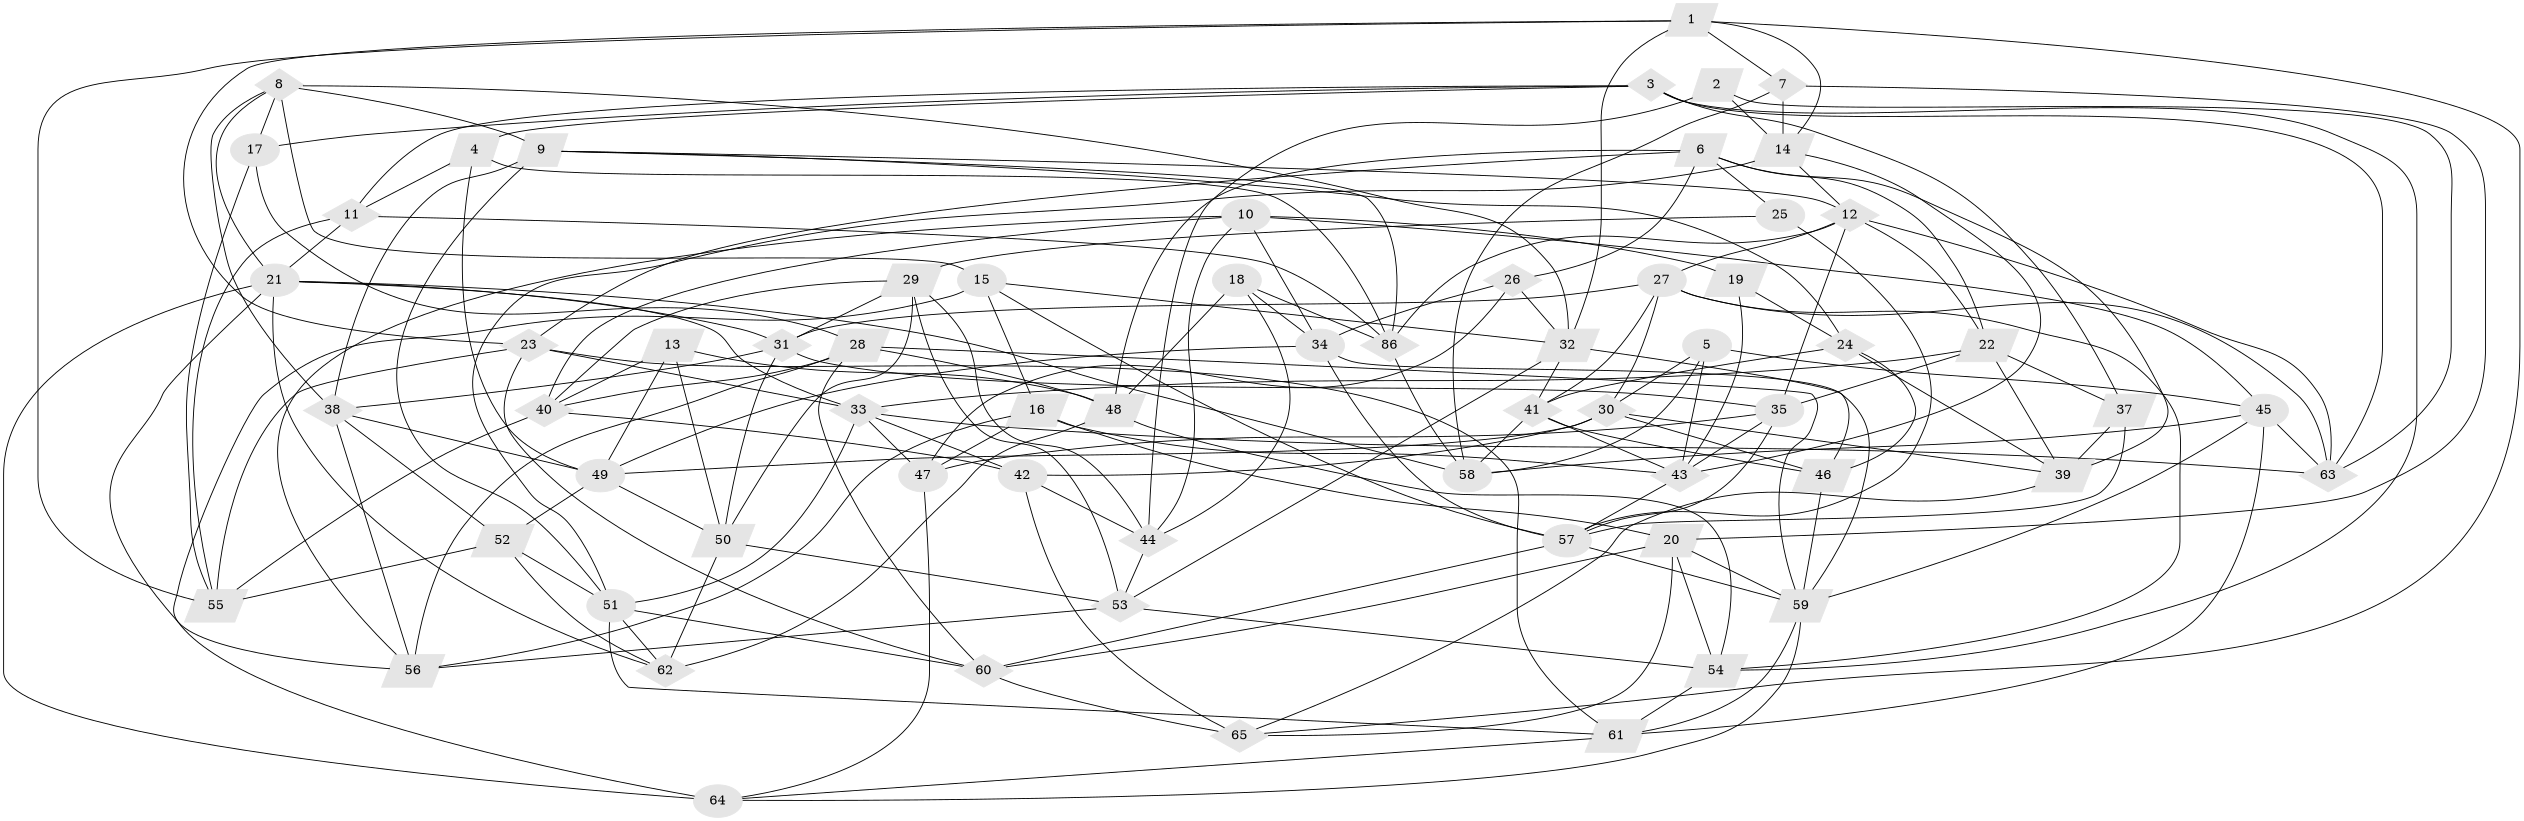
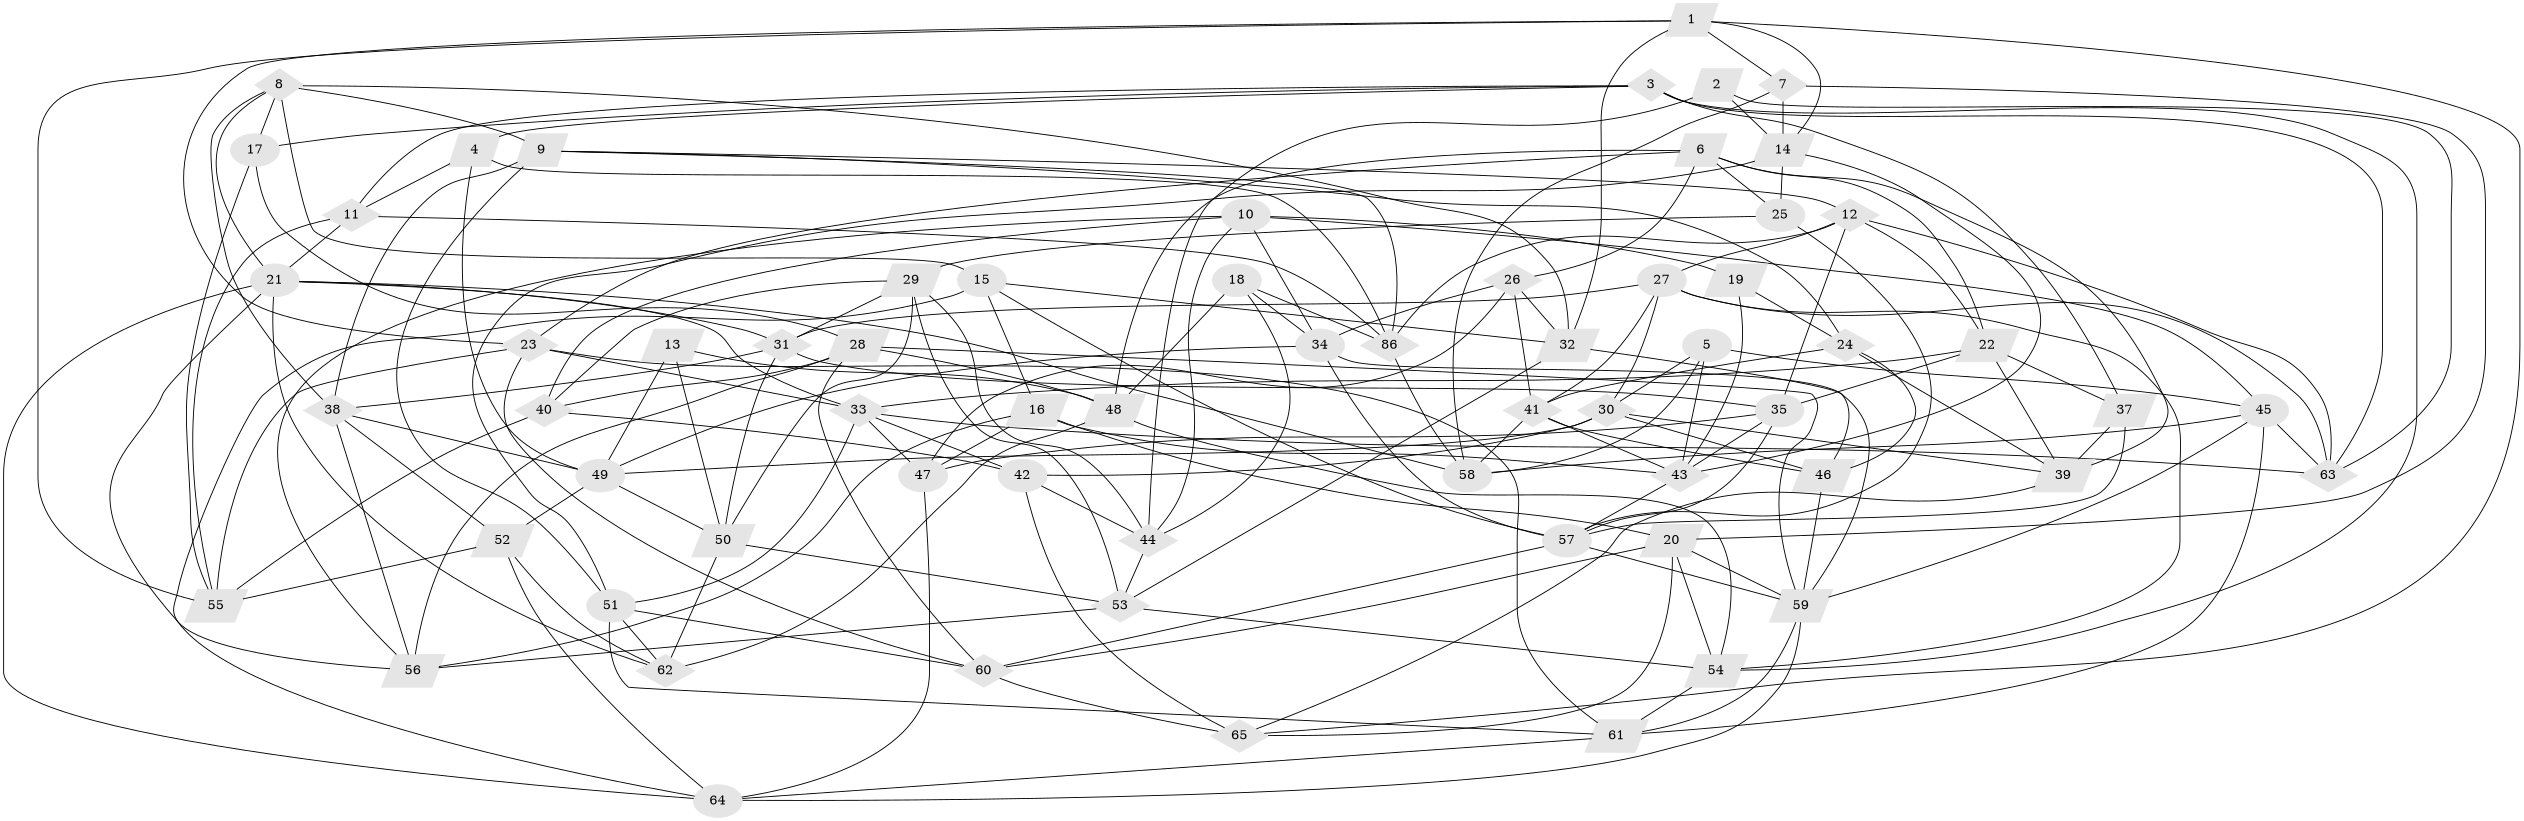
(1820, 186) -> (1782, 183)
(1549, 380) -> (1523, 345)
(593, 386) -> none
(558, 574) -> (592, 684)
